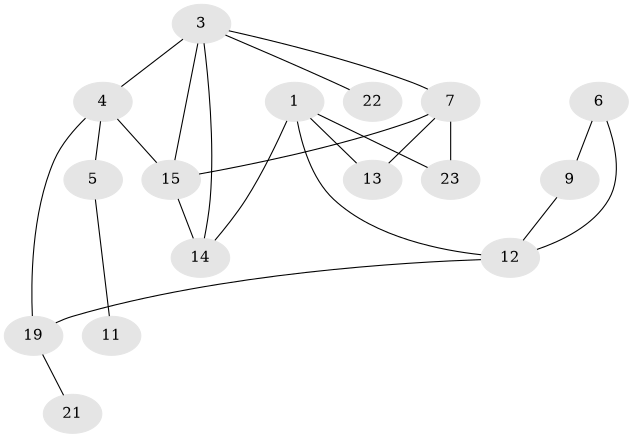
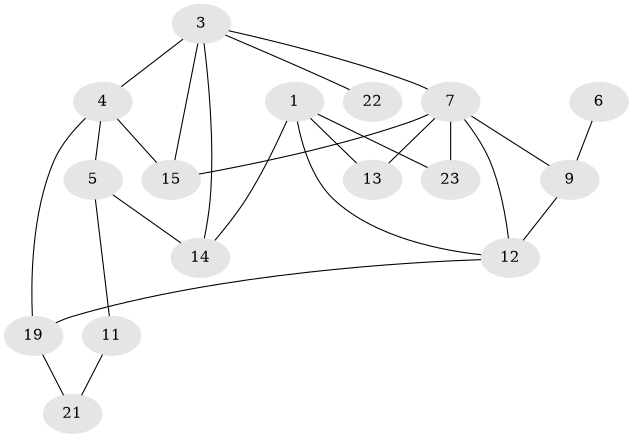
none -> (510, 141)
(606, 203) -> (495, 176)
(186, 219) -> (147, 219)
none -> (92, 375)
